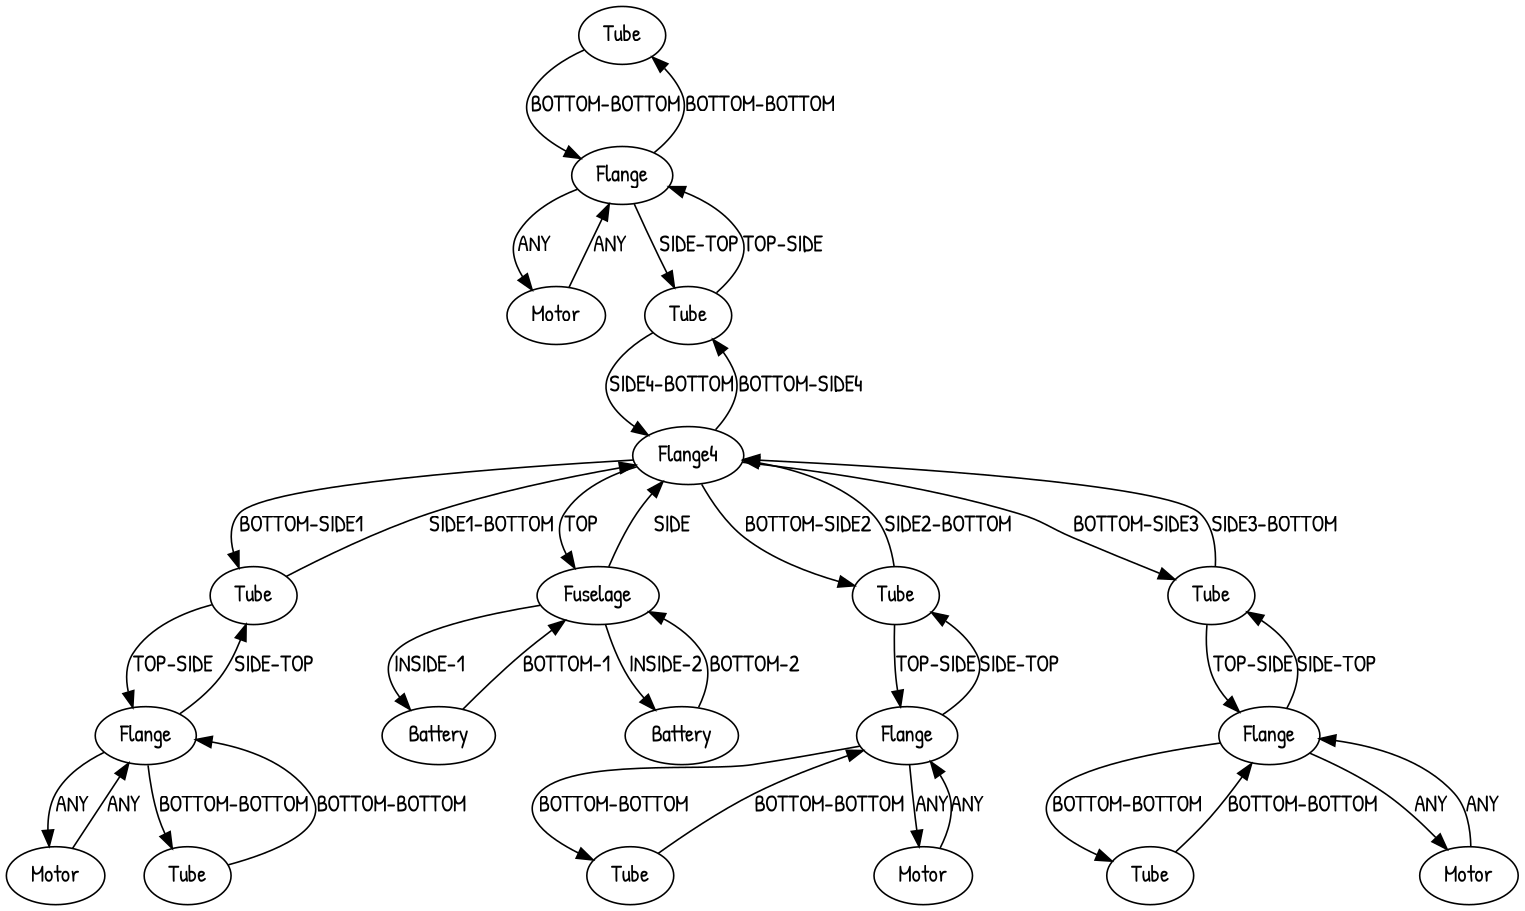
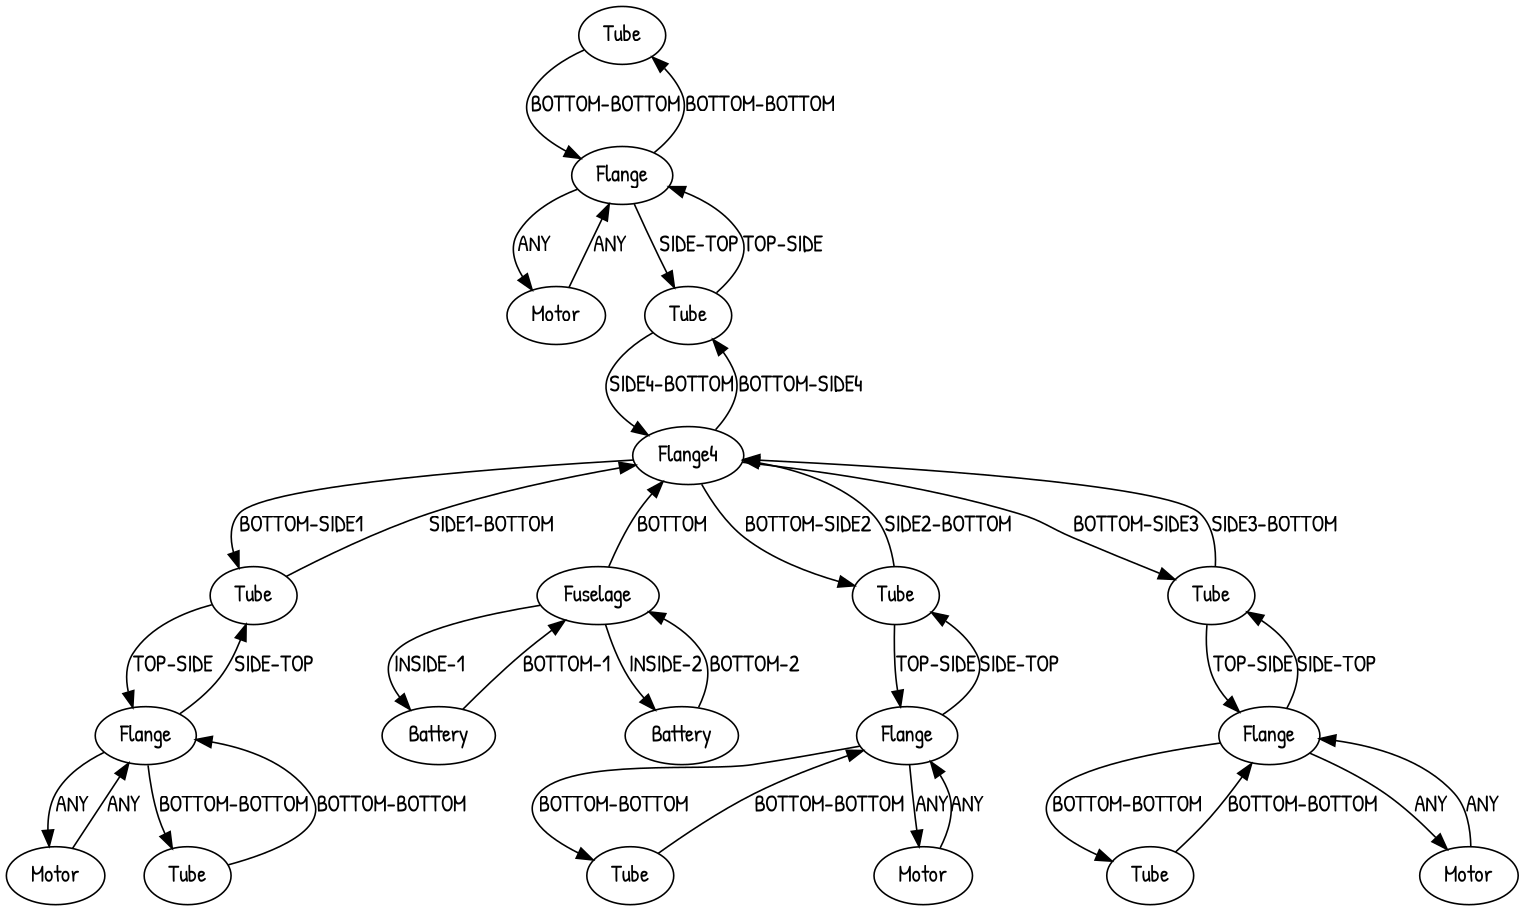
(579, 497) -> none
(672, 526) -> (672, 526)
